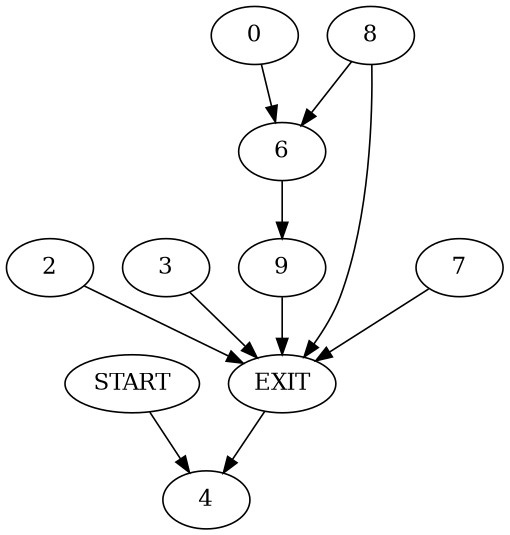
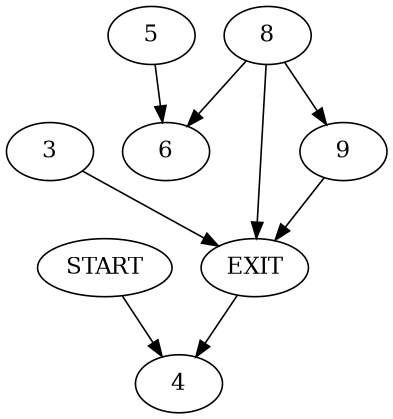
(255, 35) -> (152, 35)
(282, 202) -> (301, 87)
(50, 268) -> none
(460, 268) -> none
